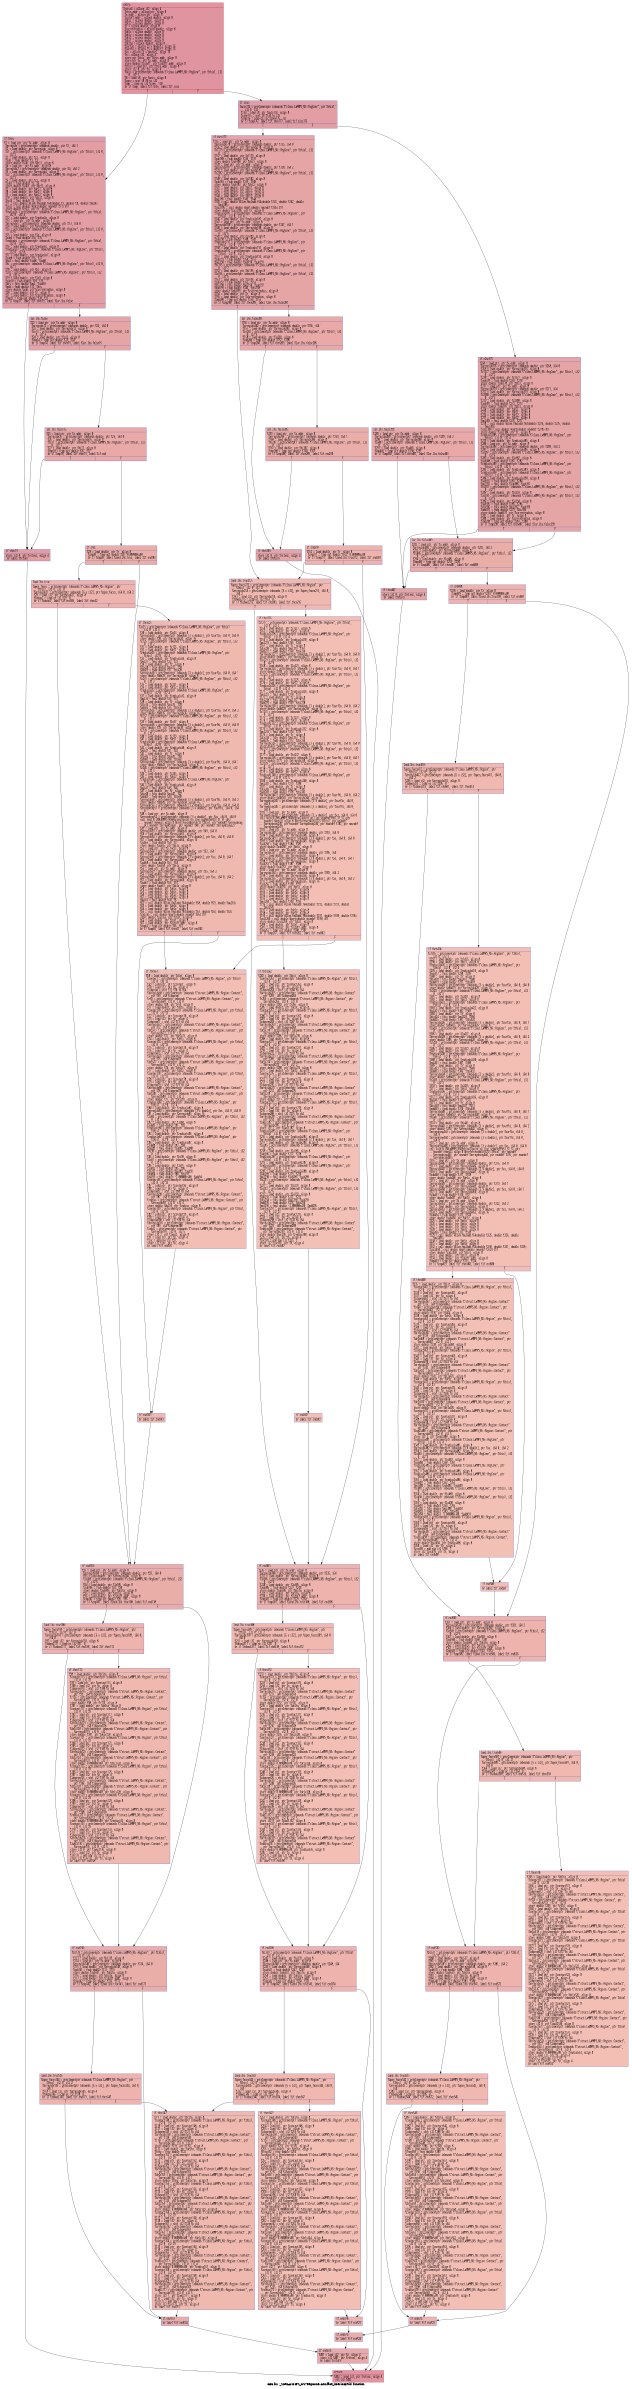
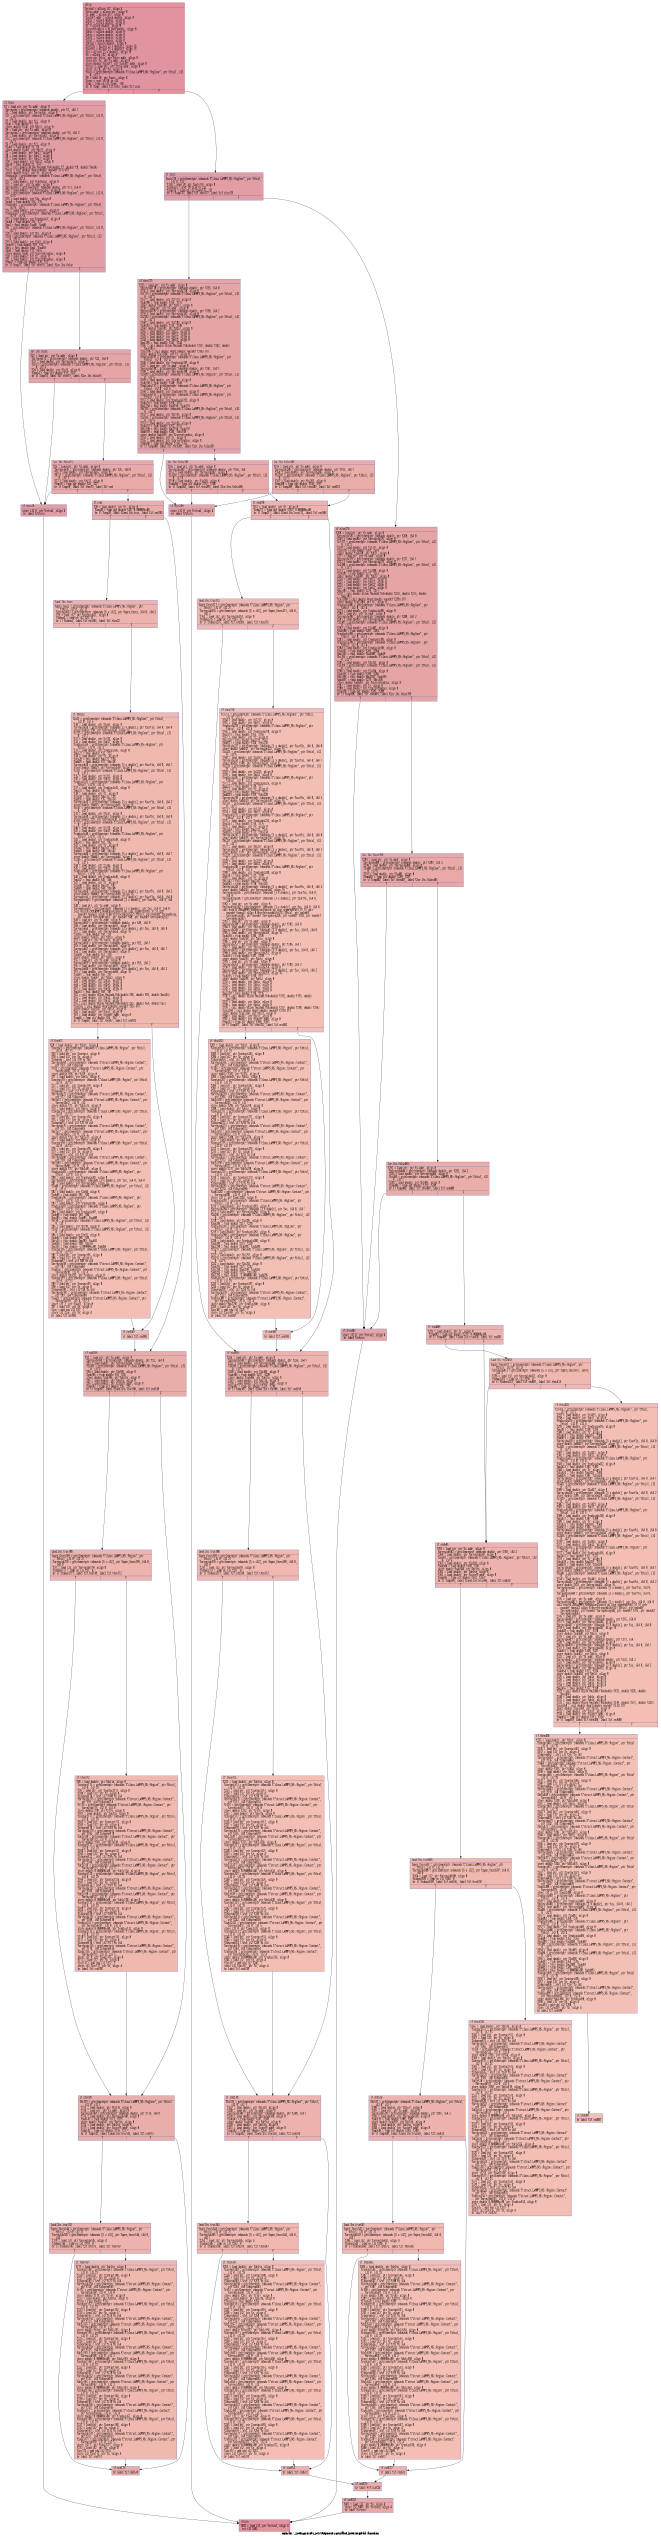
(317, 388) -> (272, 496)
(244, 445) -> (160, 481)
(538, 545) -> (412, 776)
(281, 945) -> (325, 1182)
(79, 1086) -> none
(524, 1425) -> none
(495, 1603) -> none
(438, 1781) -> none
(223, 2104) -> (205, 2388)
(252, 2340) -> none
